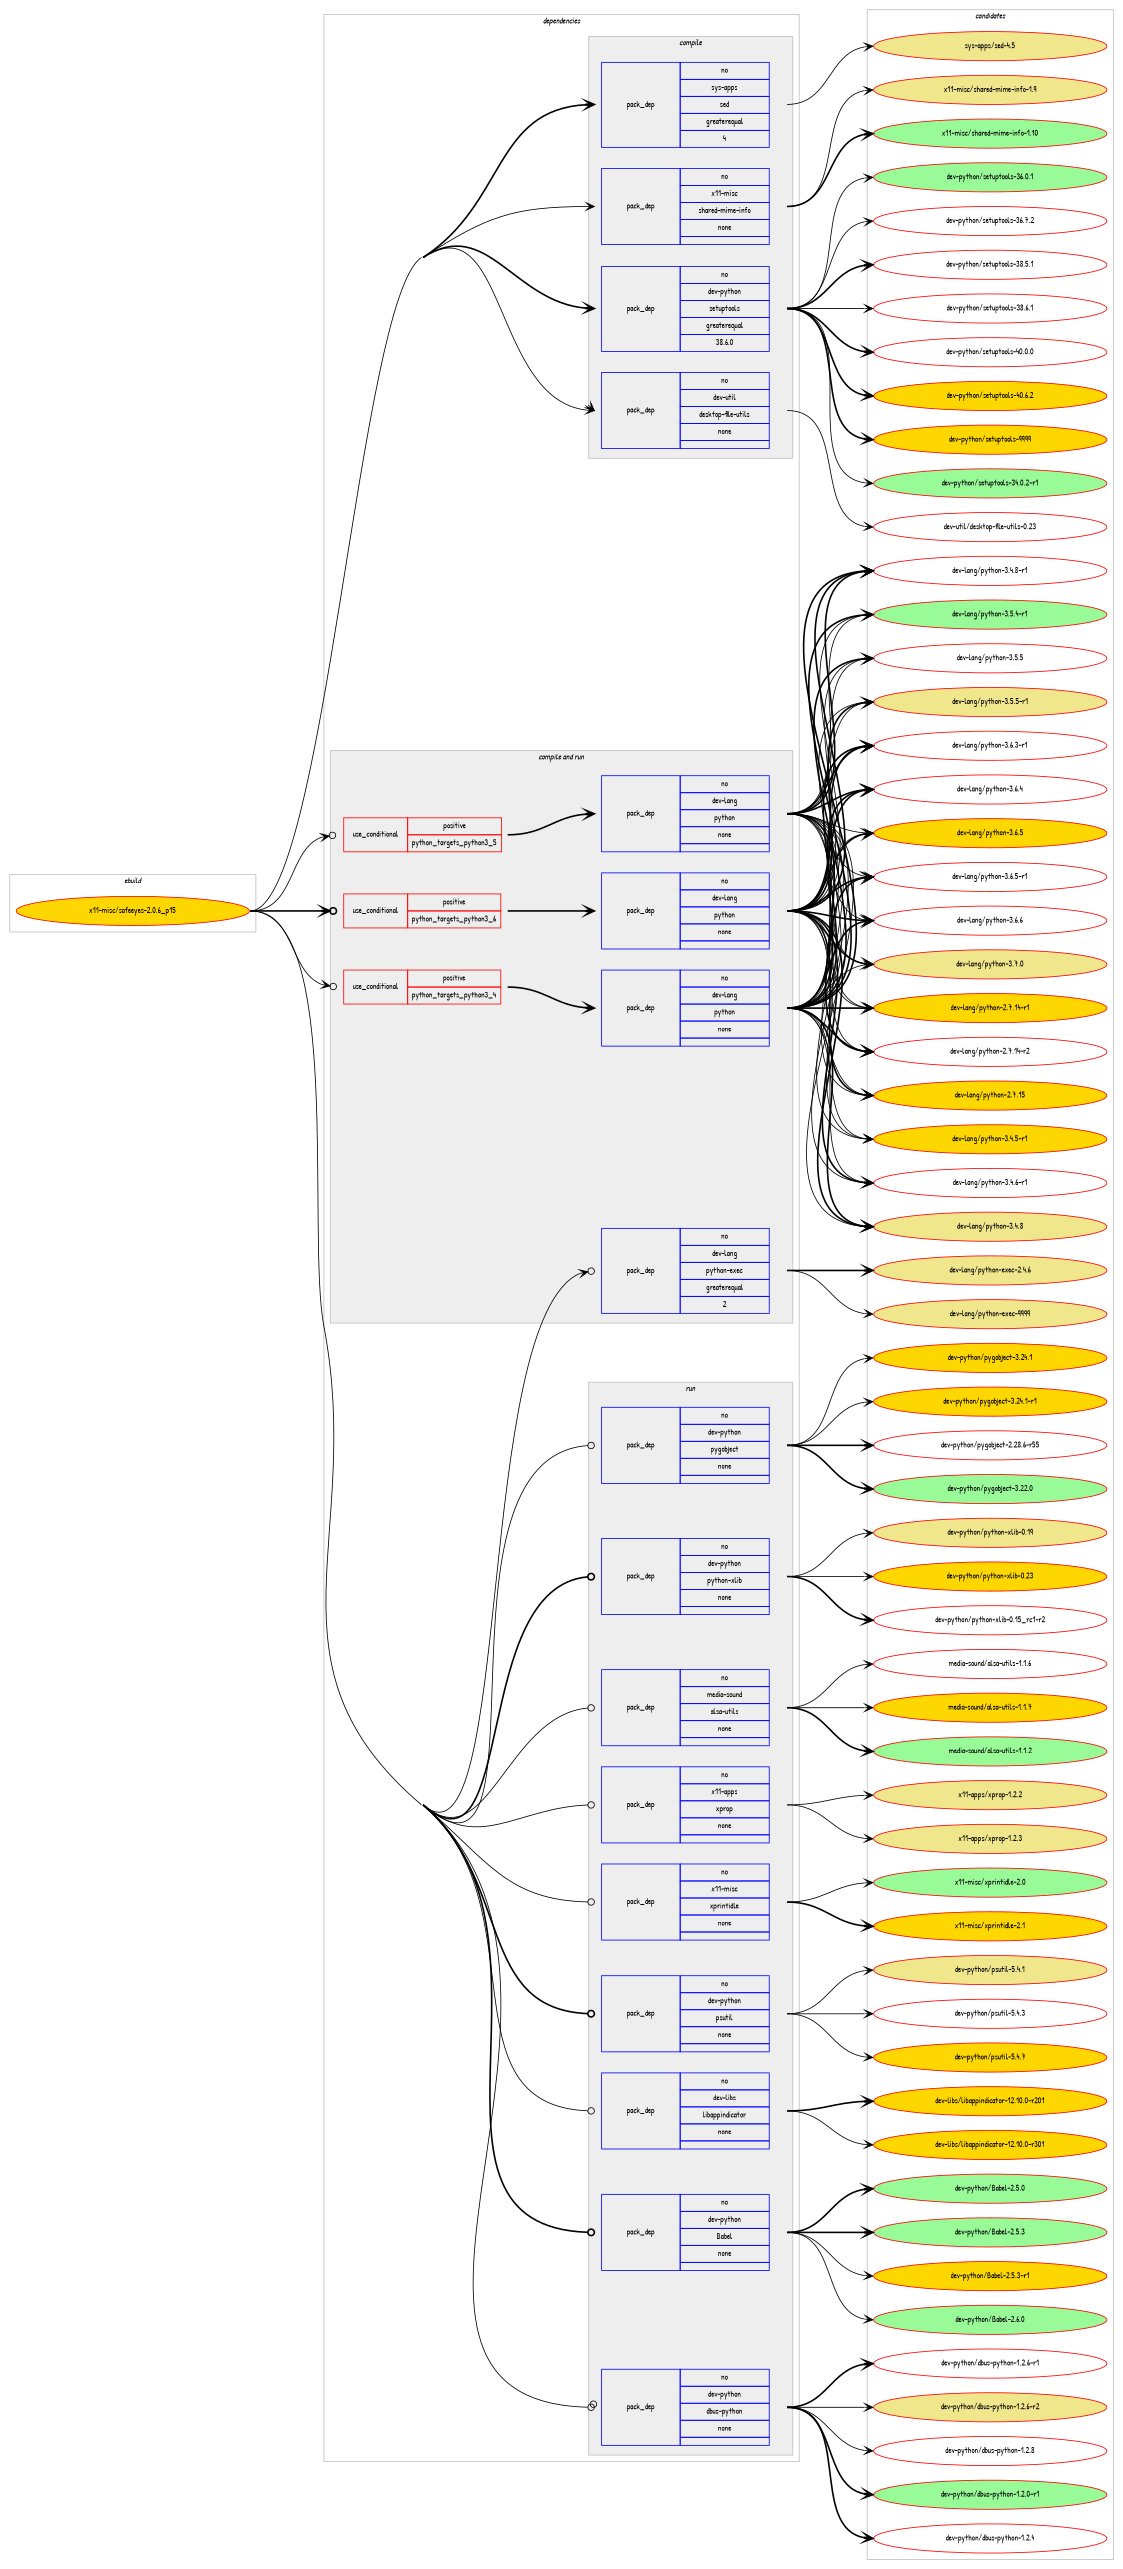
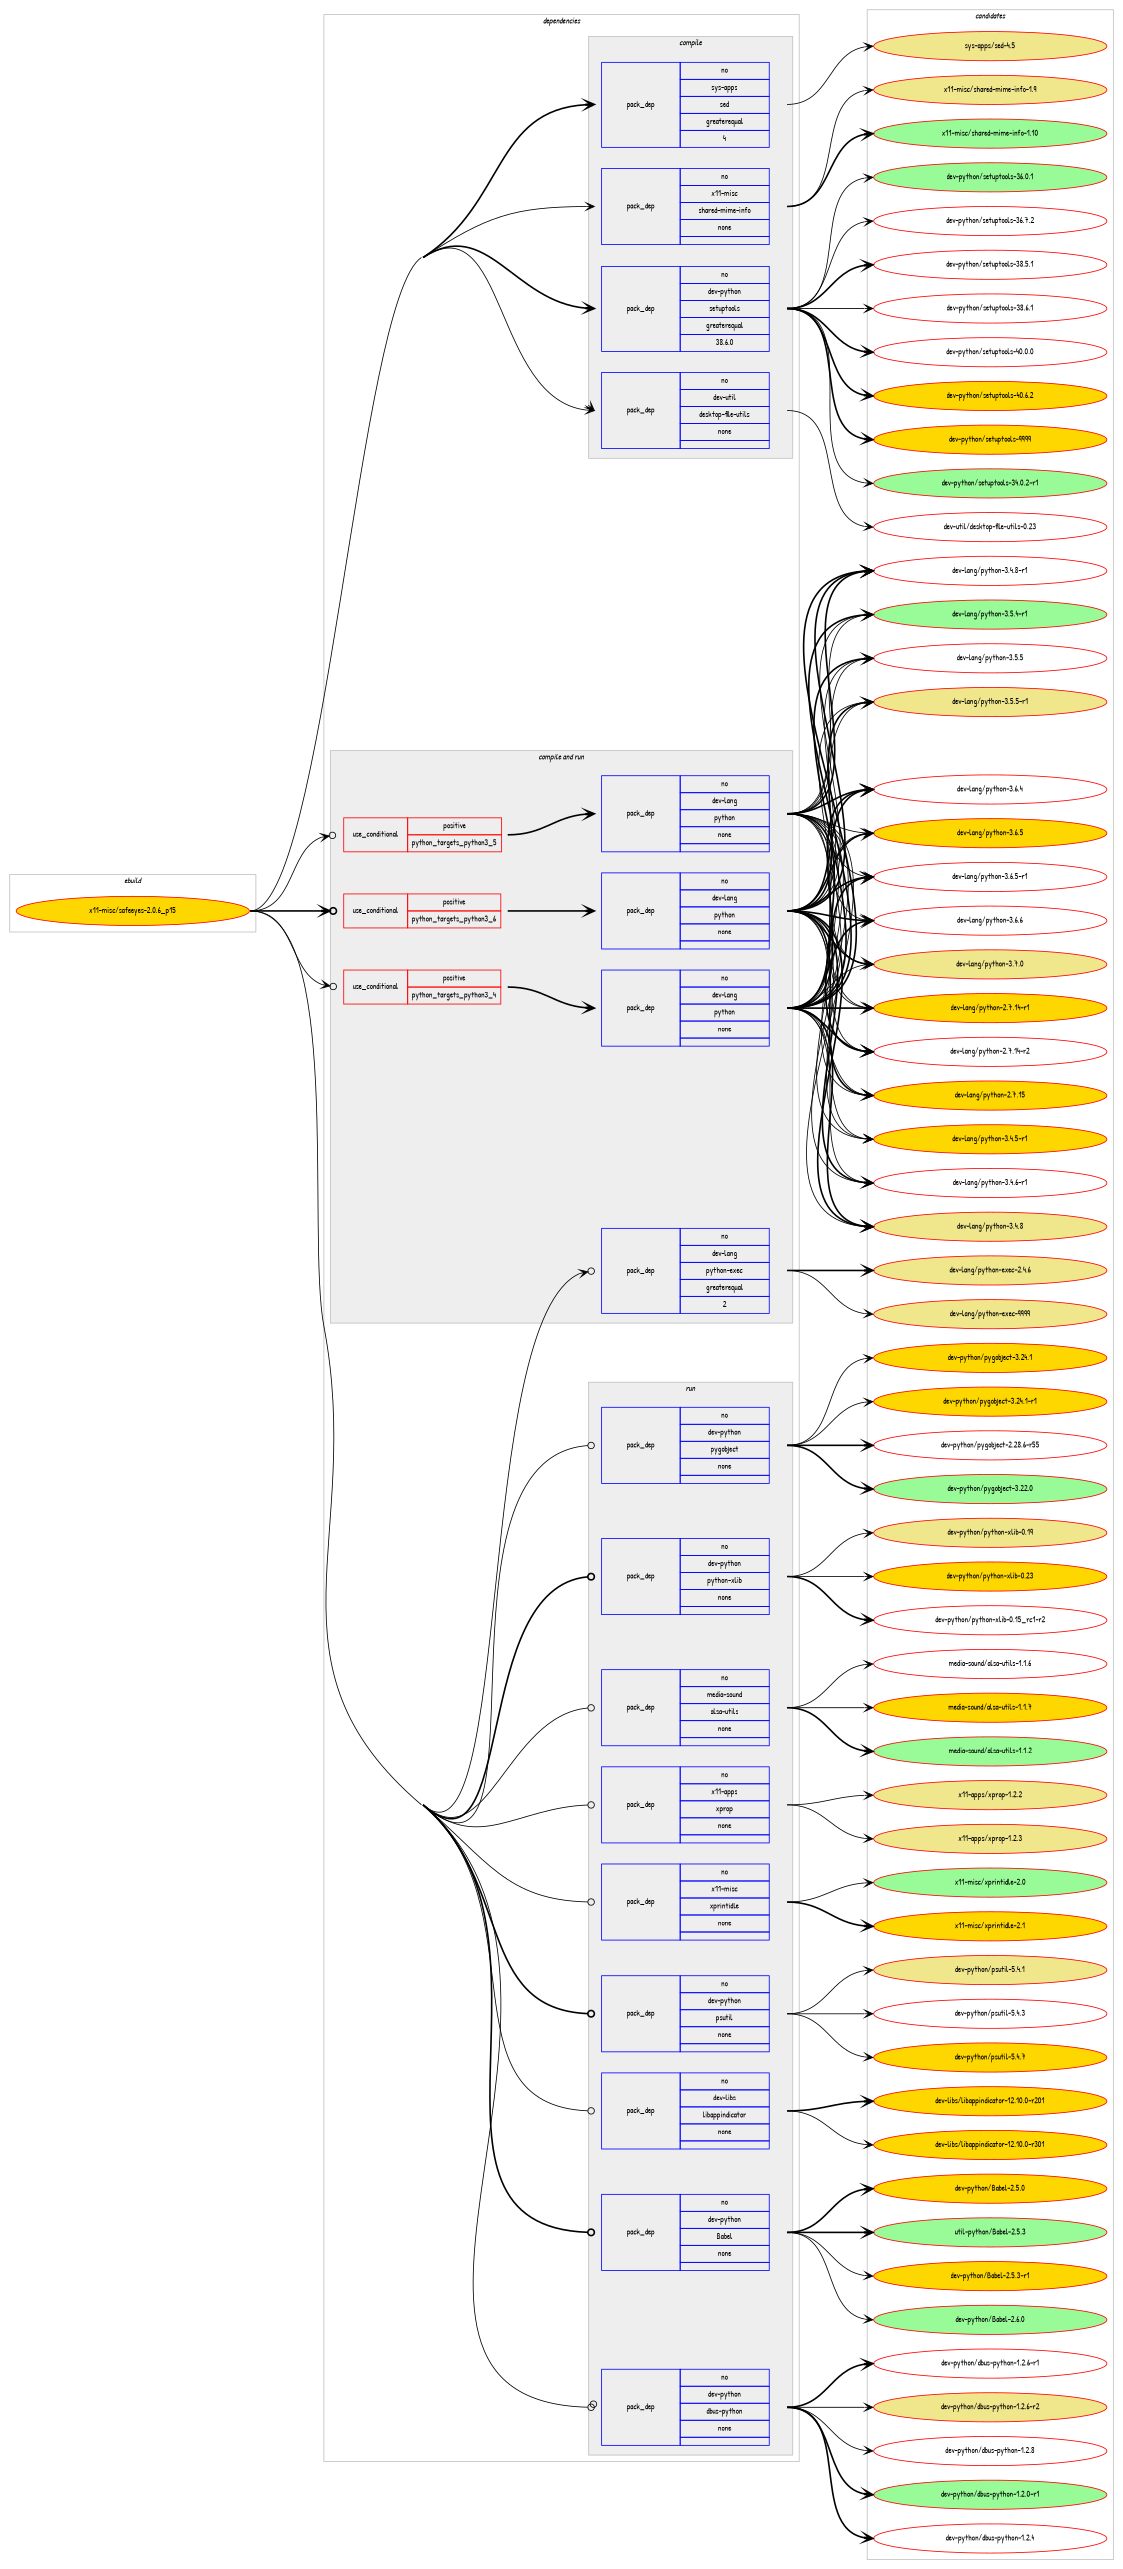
(990, 746) -> none
(990, 2189) -> (990, 2189)
(990, 2232) -> (990, 2232)
